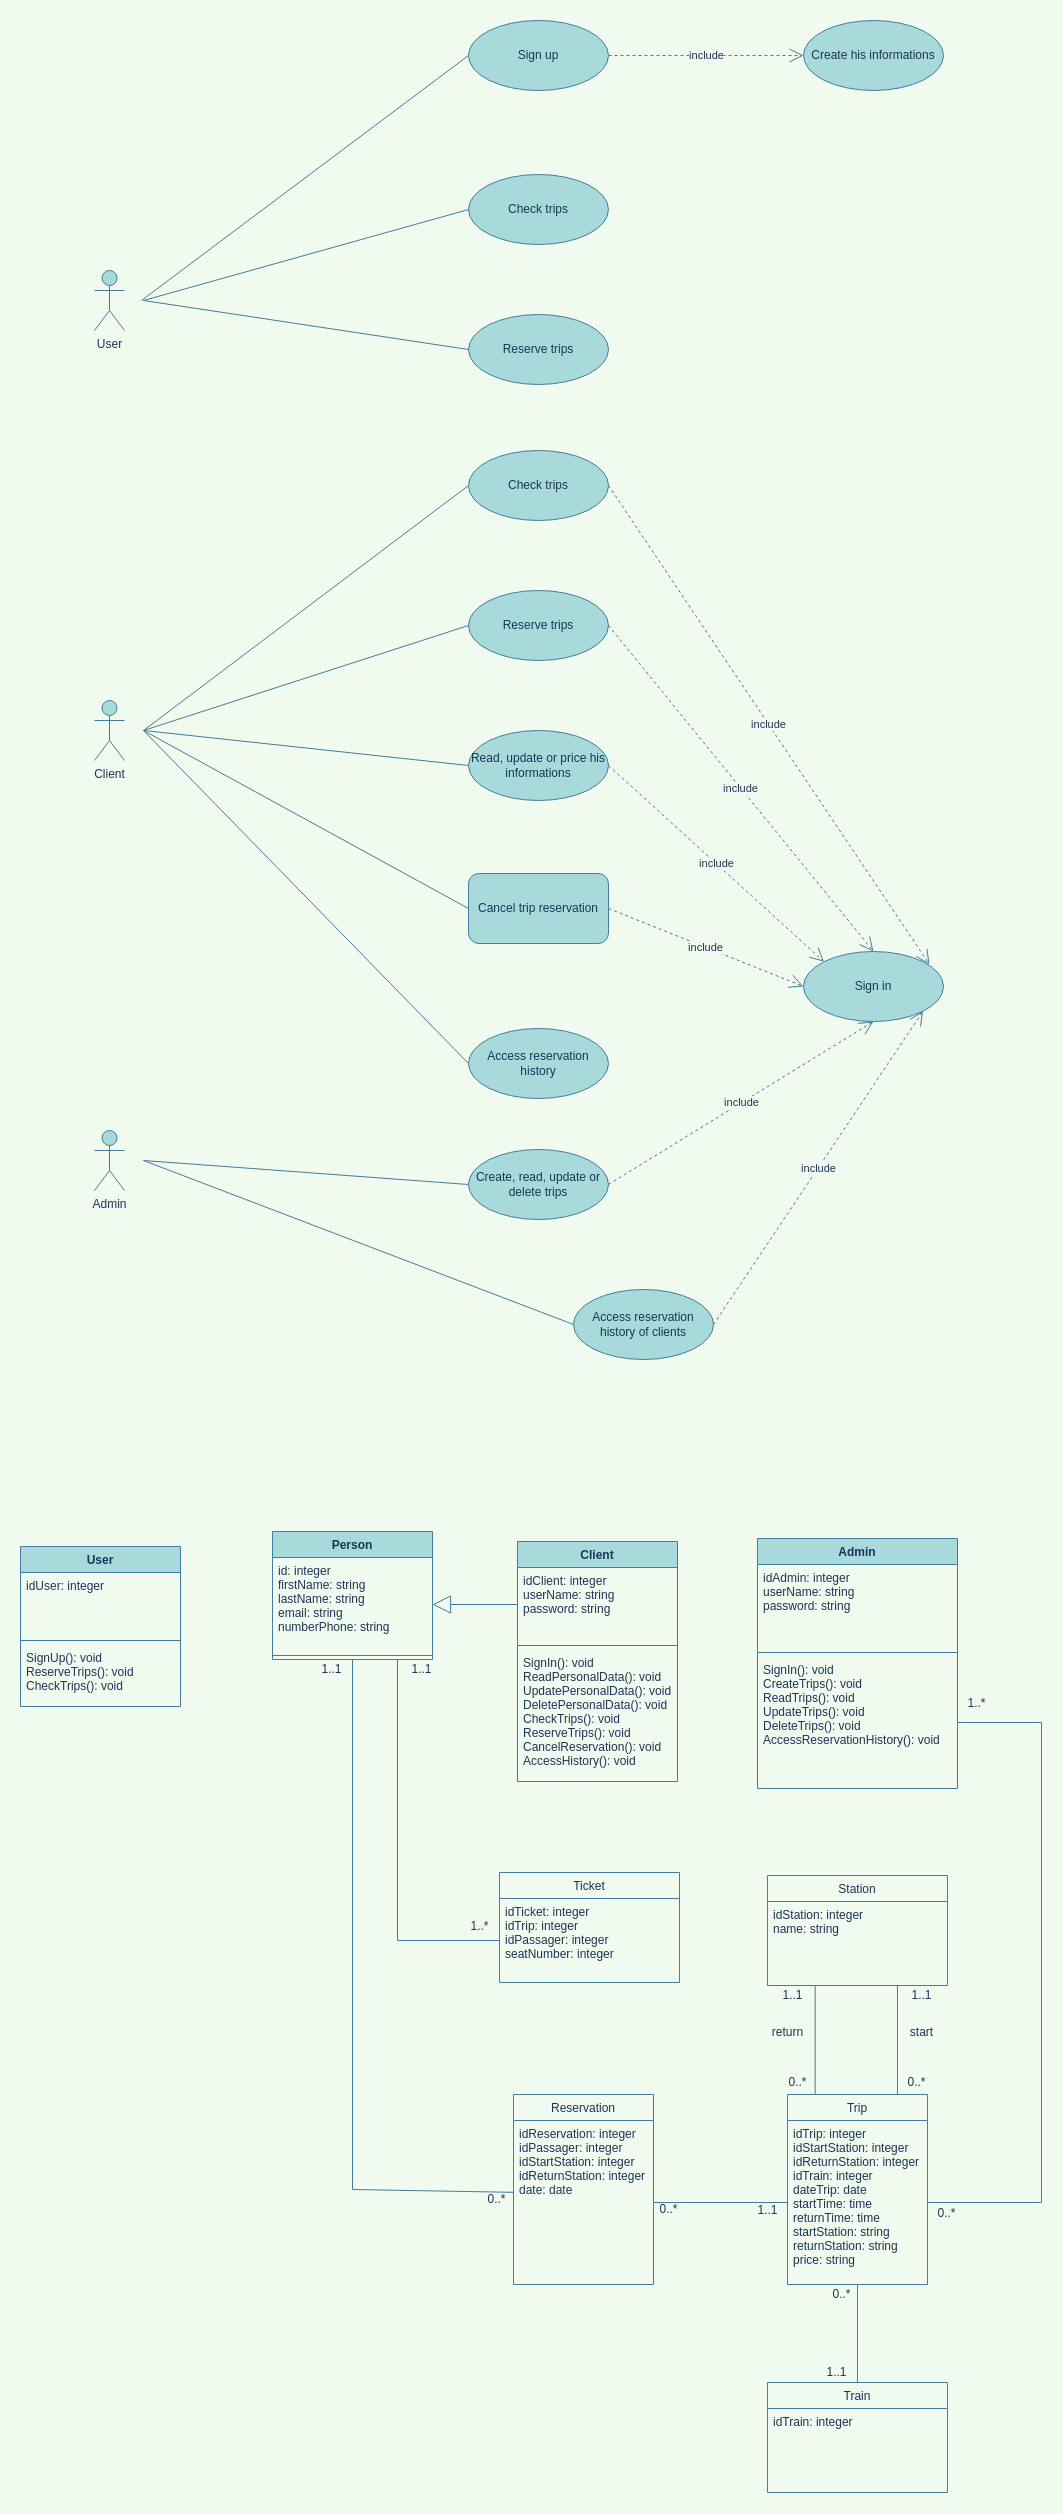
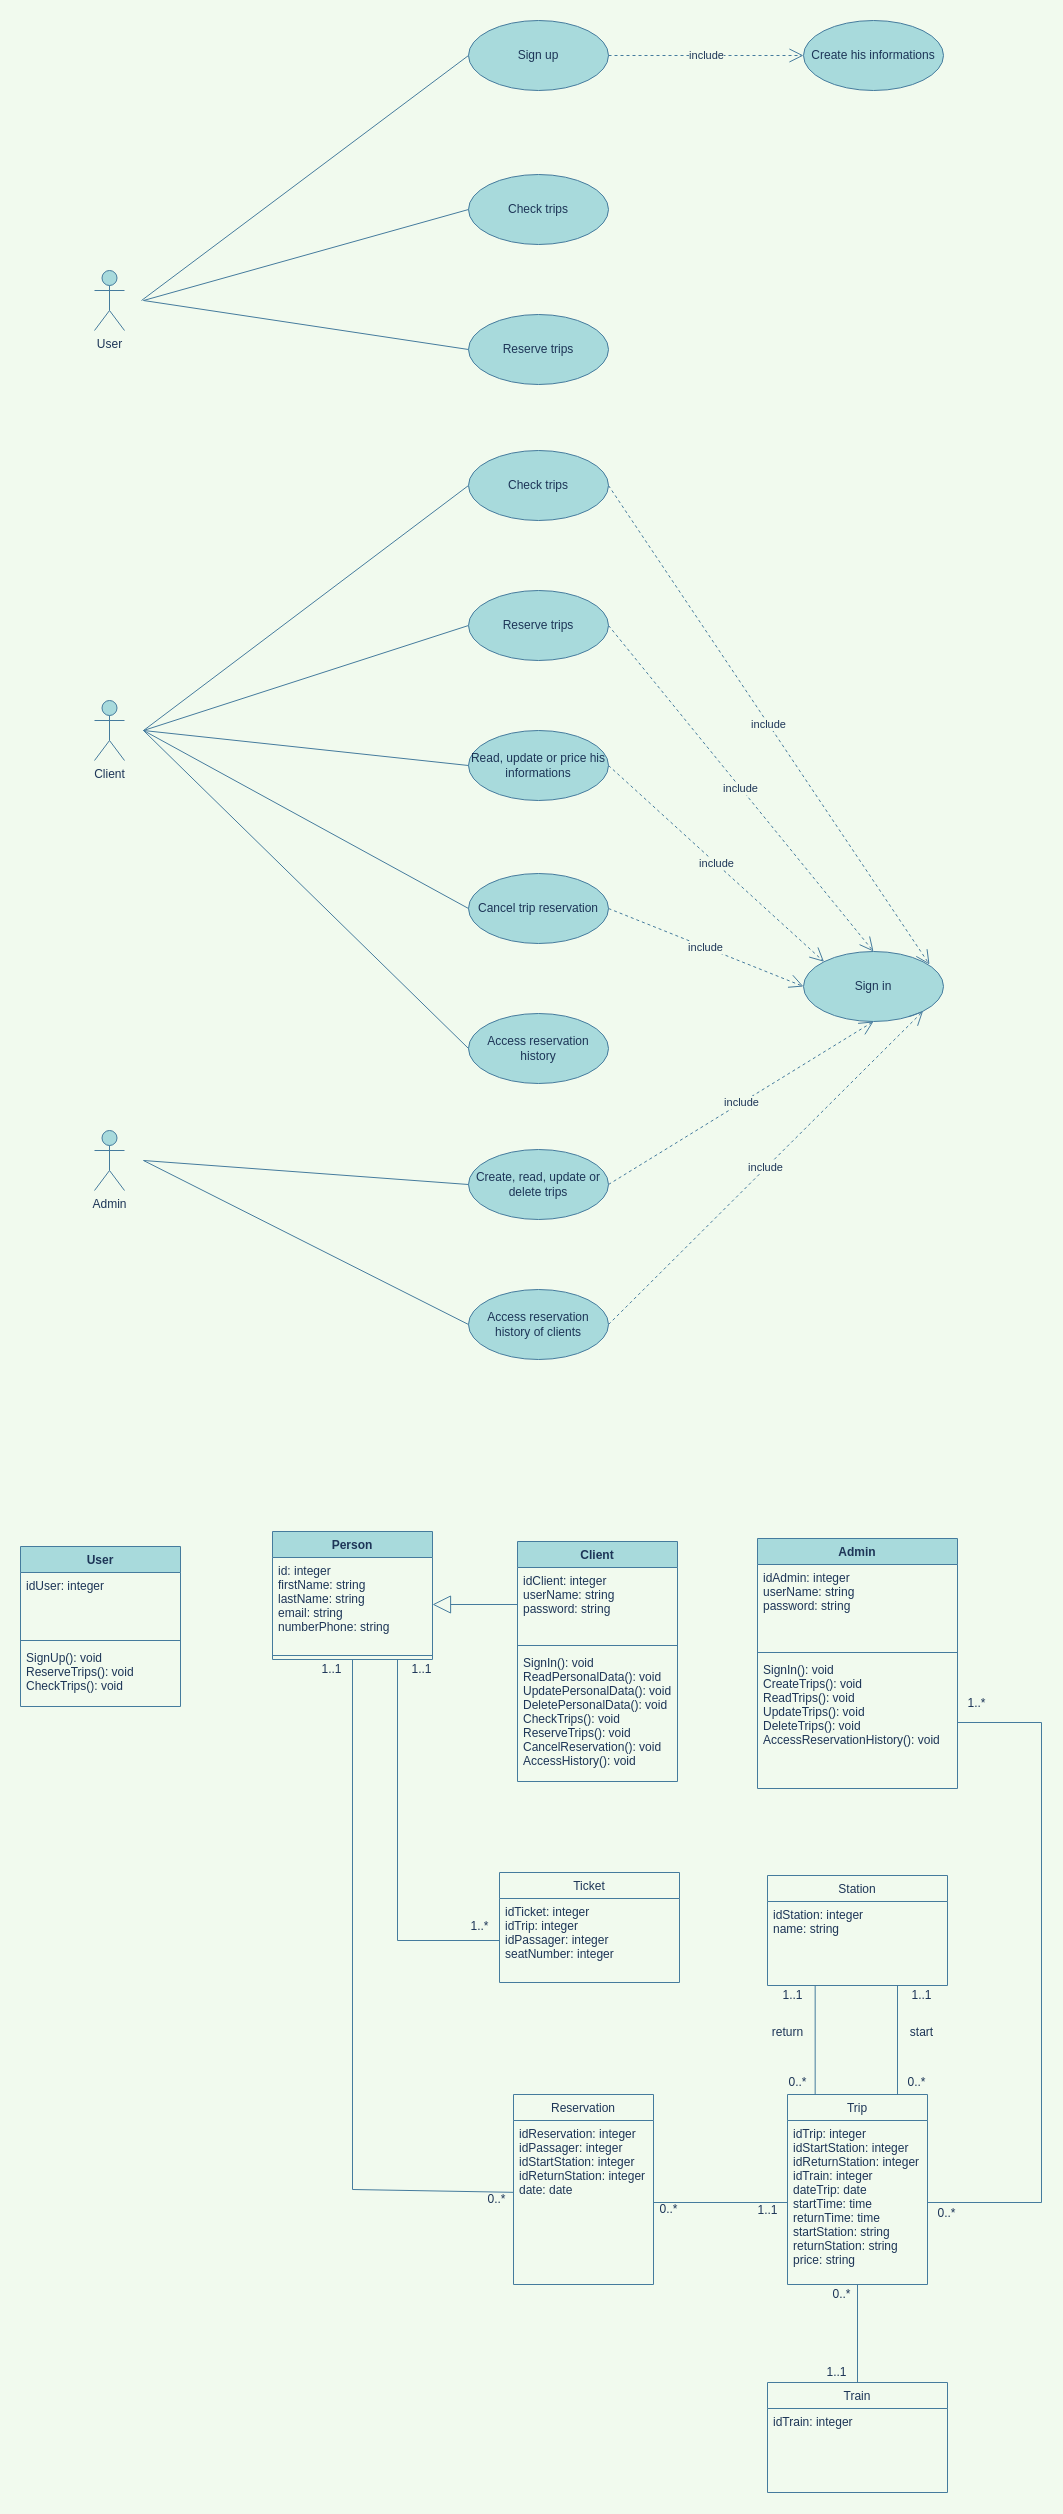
(539, 909) -> (539, 909)
(539, 1064) -> (539, 1049)
(644, 1325) -> (539, 1325)
